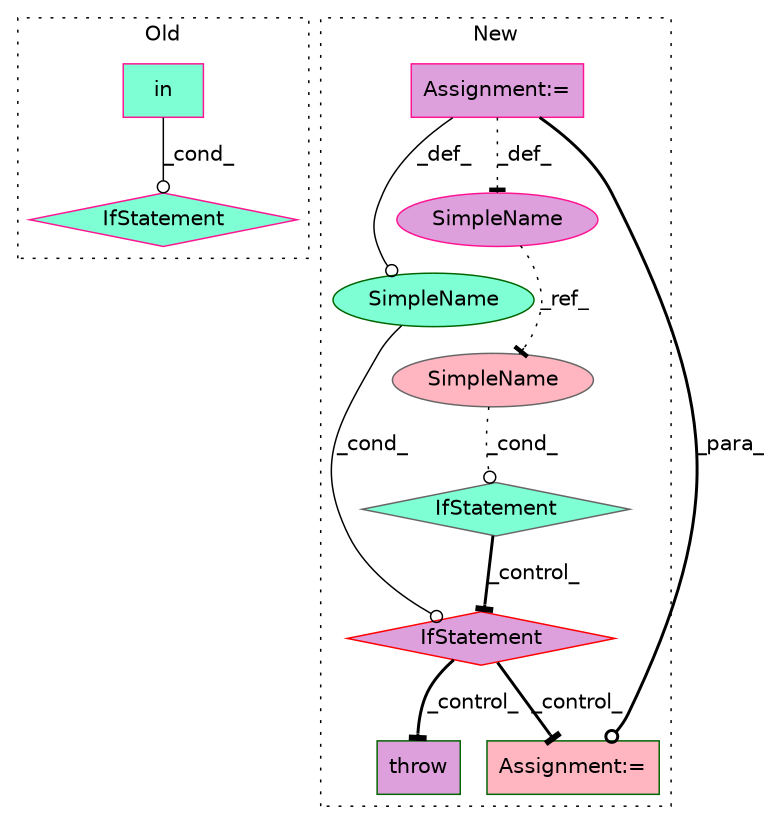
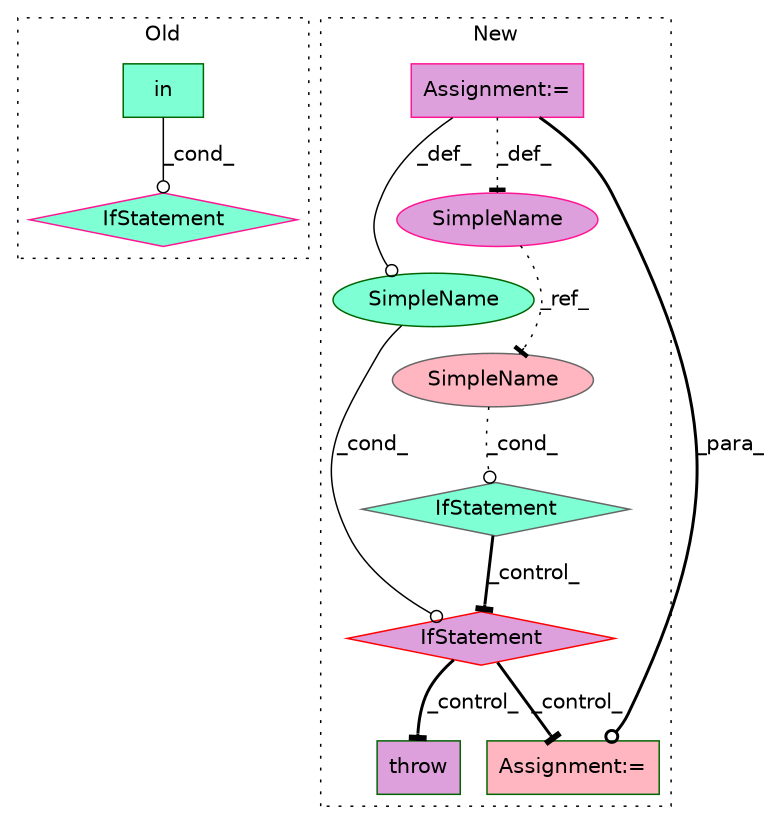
(163, 91) -> (163, 91)
